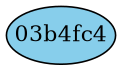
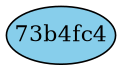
(61, 35) -> (61, 35)
